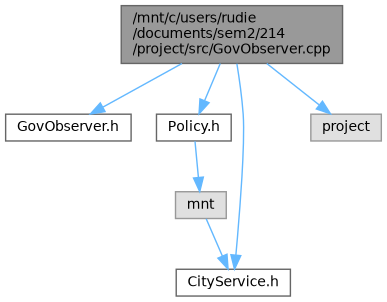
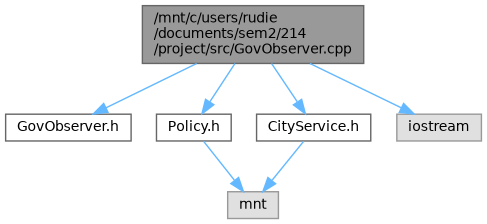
(346, 128) -> (439, 128)
(214, 238) -> (288, 161)
